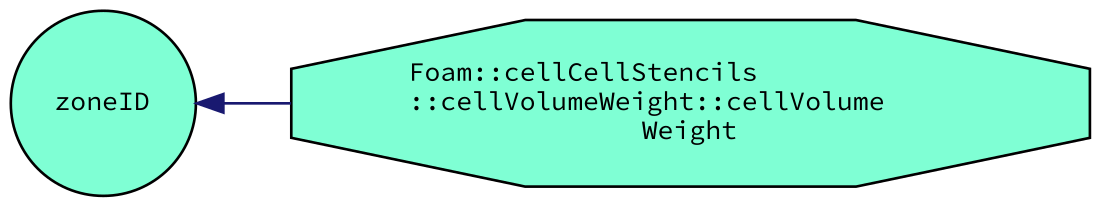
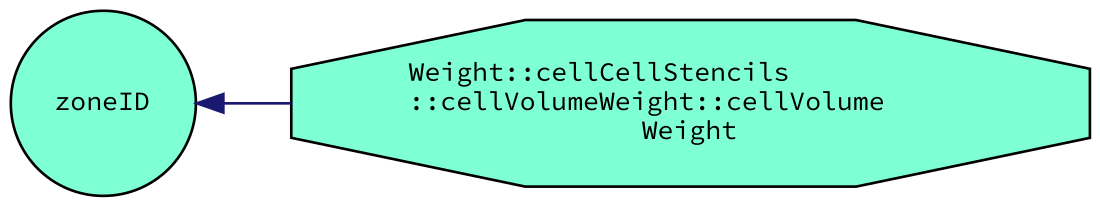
(691, 103) -> (691, 103)
